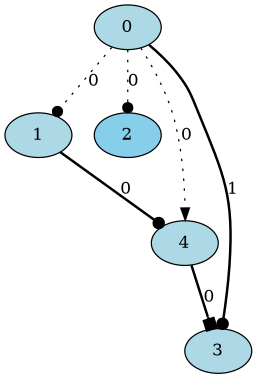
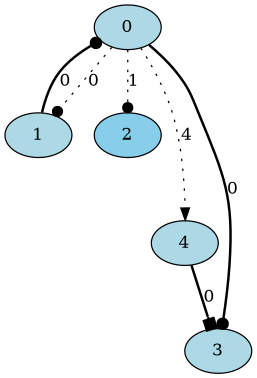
(134, 81) -> (134, 81)
(187, 135) -> (187, 135)
(107, 186) -> (59, 73)
(233, 189) -> (233, 189)
